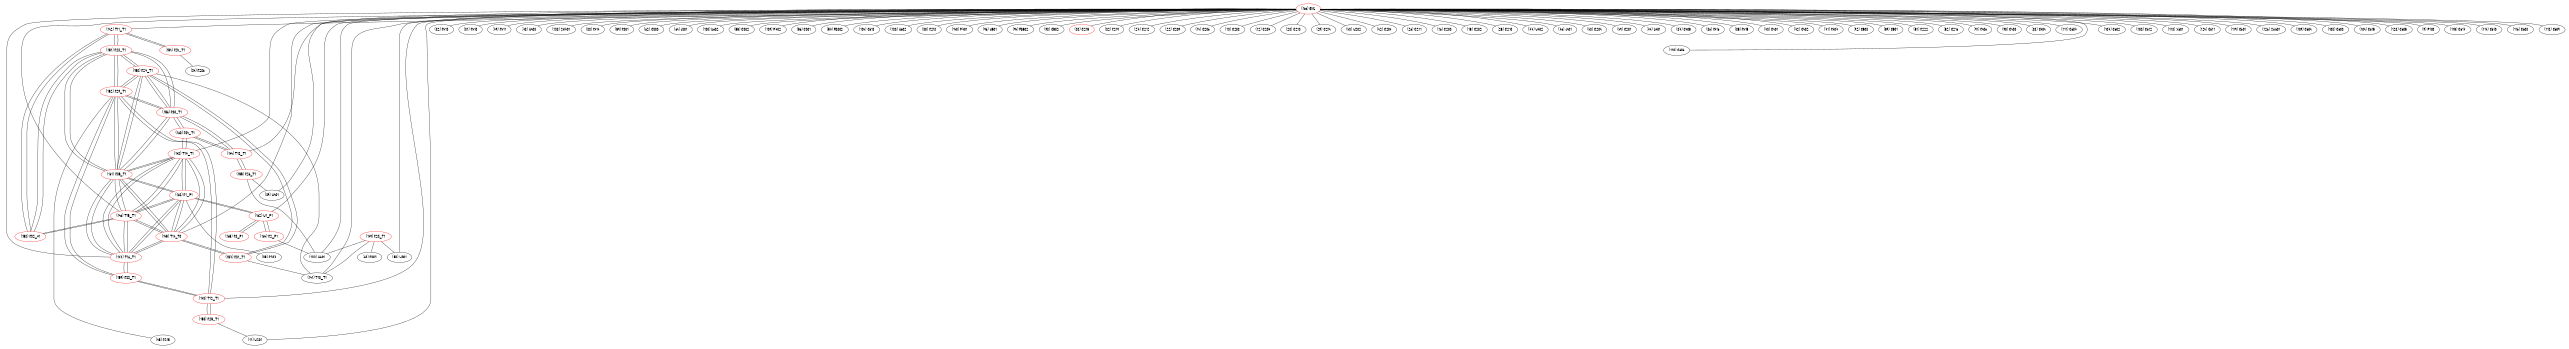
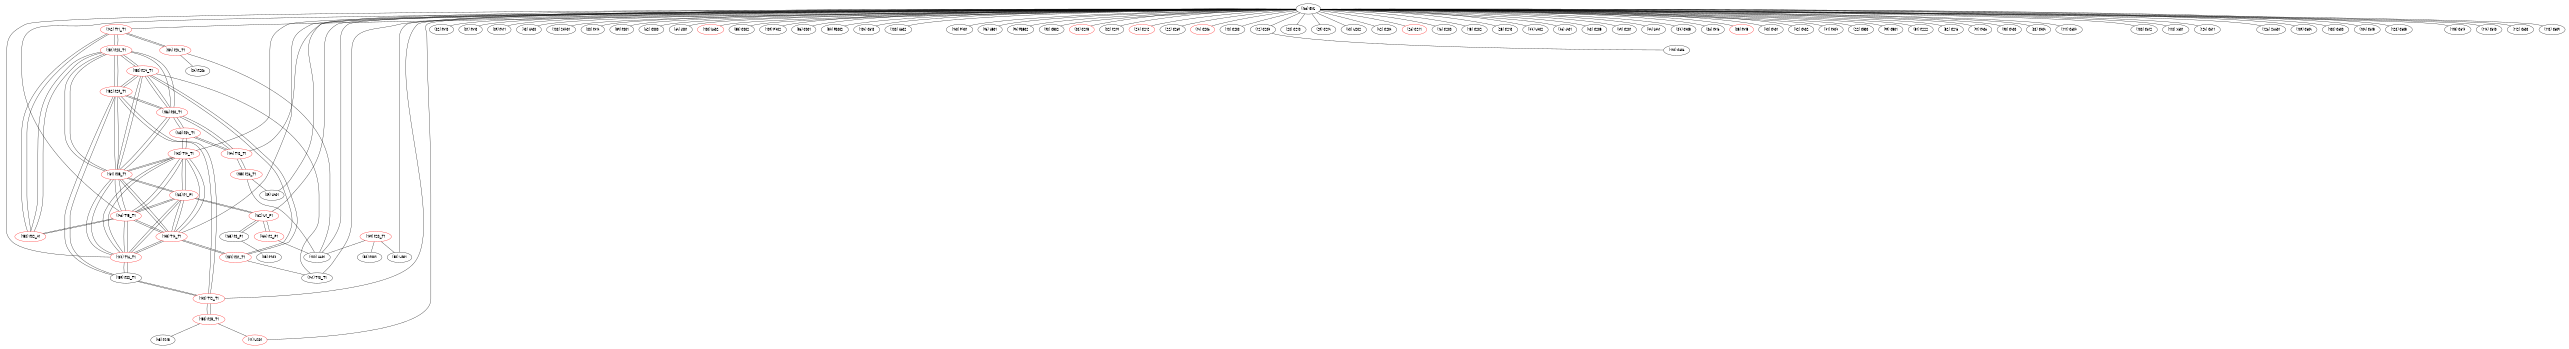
(1308, 9) -> (1308, 9)
(499, 30) -> (499, 30)
(711, 30) -> (711, 30)
(929, 30) -> none
(1142, 30) -> (1142, 30)
(1173, 30) -> (1173, 30)
(1203, 30) -> (1203, 30)
(1414, 30) -> (1414, 30)
(1594, 30) -> (1594, 30)
(1654, 30) -> (1654, 30)
(1742, 30) -> (1742, 30)
(1861, 30) -> (1861, 30)
(1891, 30) -> (1891, 30)
(2112, 30) -> none
(2238, 30) -> none
(2428, 30) -> none
(2520, 30) -> (2520, 30)
(2070, 39) -> (1467, 47)
none -> (307, 120)
(172, 237) -> (172, 237)
(234, 237) -> (234, 237)
(269, 237) -> (269, 237)
(218, 242) -> (252, 247)
(54, 244) -> (185, 330)
(370, 257) -> (370, 257)
(348, 258) -> none
(126, 278) -> (126, 278)
(255, 340) -> (255, 340)
